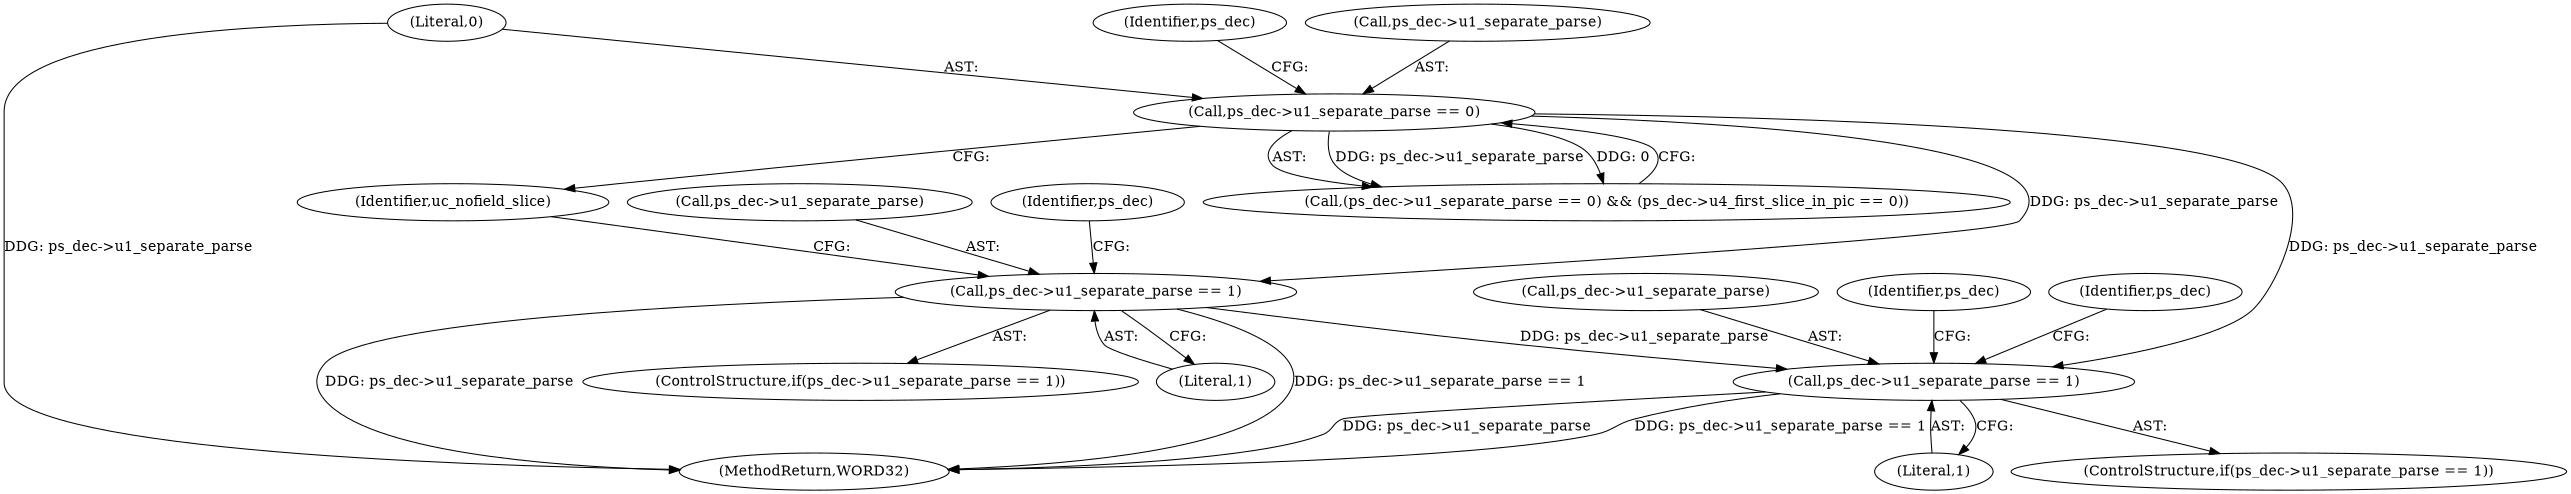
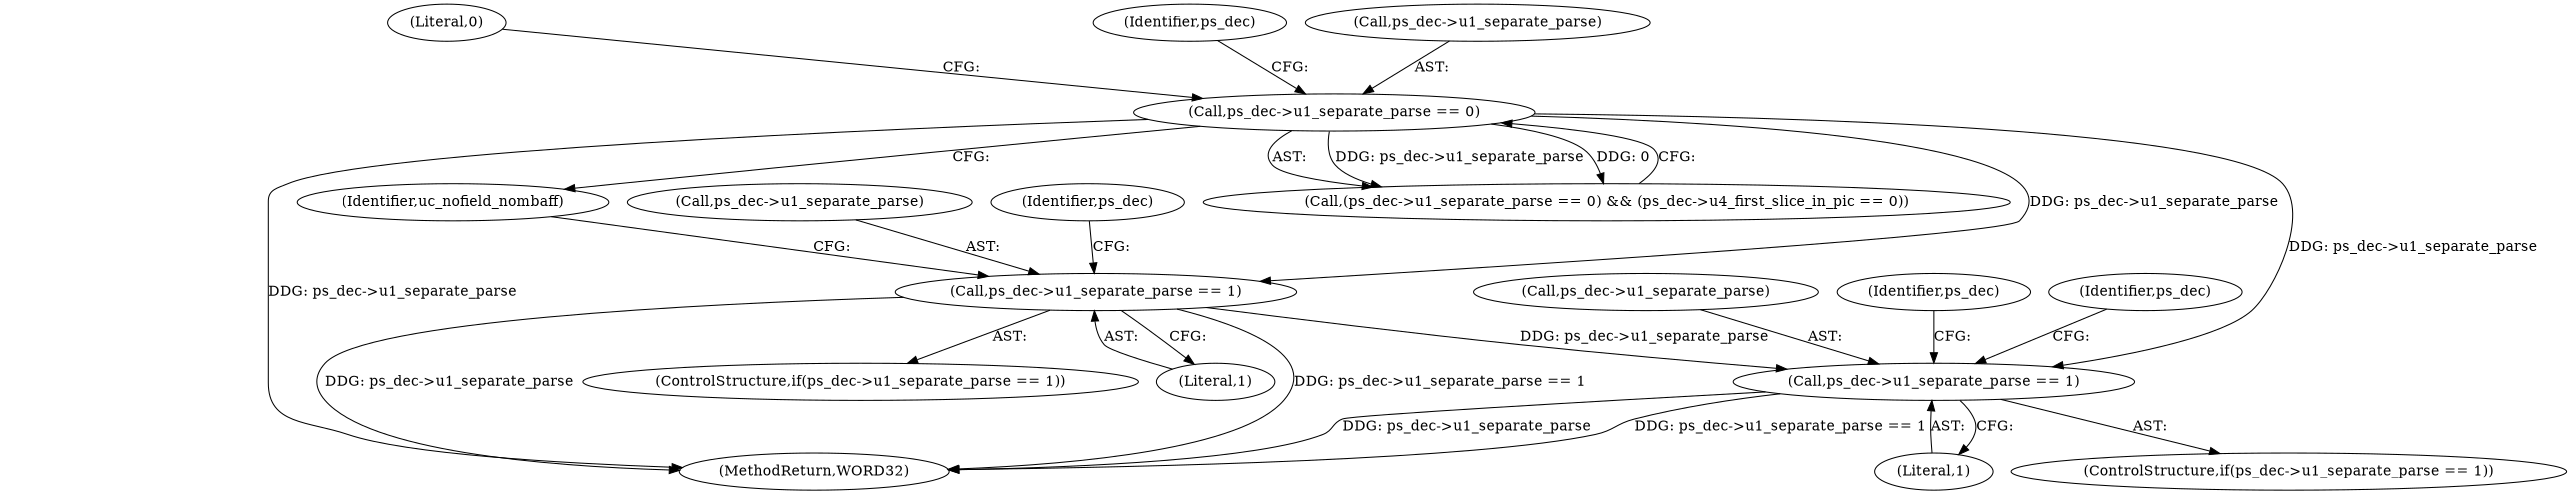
(964, 68) -> (964, 68)
(453, 202) -> (453, 202)
(4, 383) -> (397, 164)
